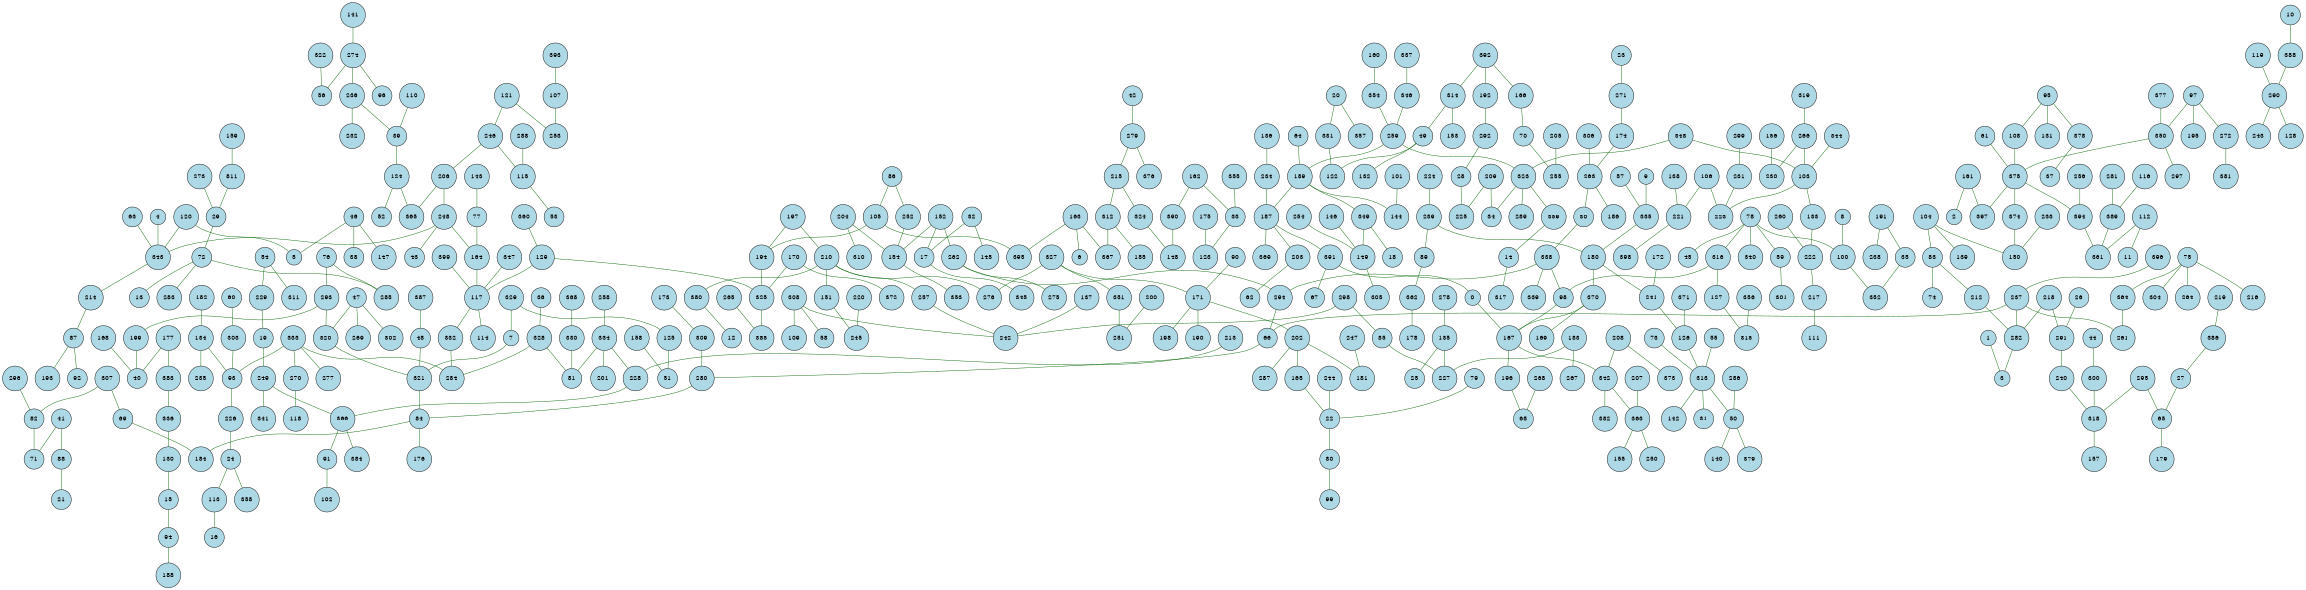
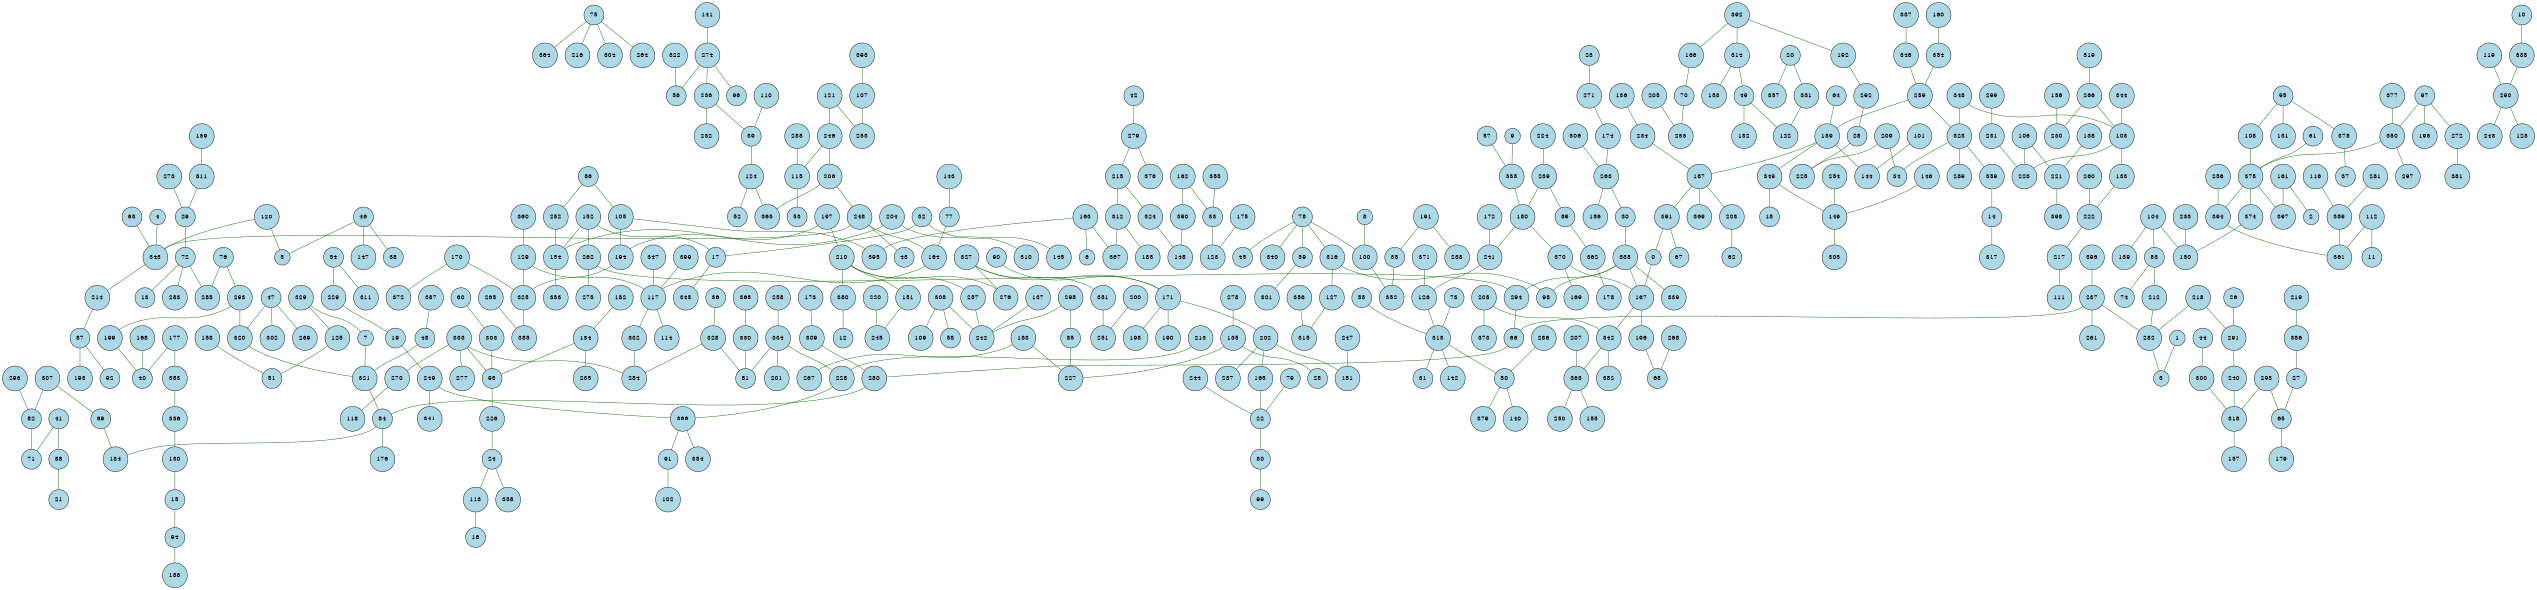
(1538, 318) -> (1633, 277)
(2123, 318) -> none
